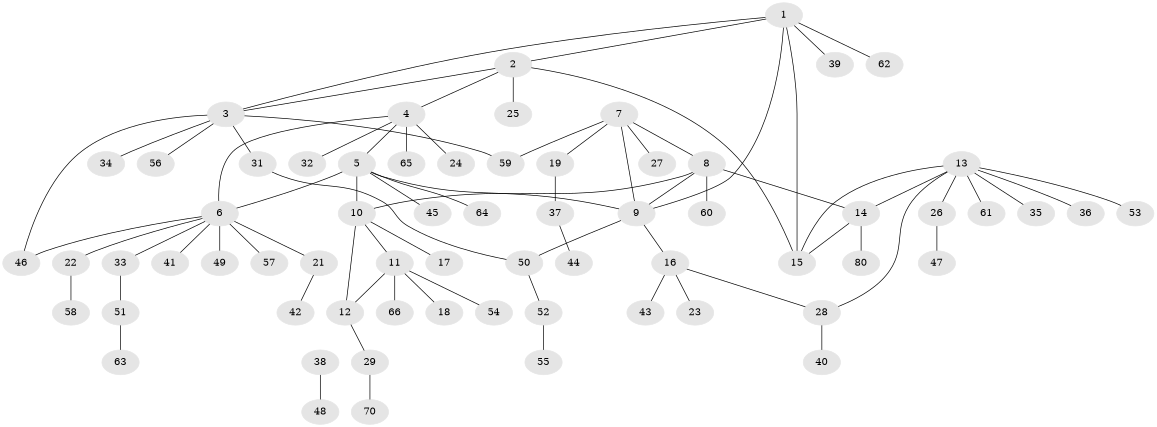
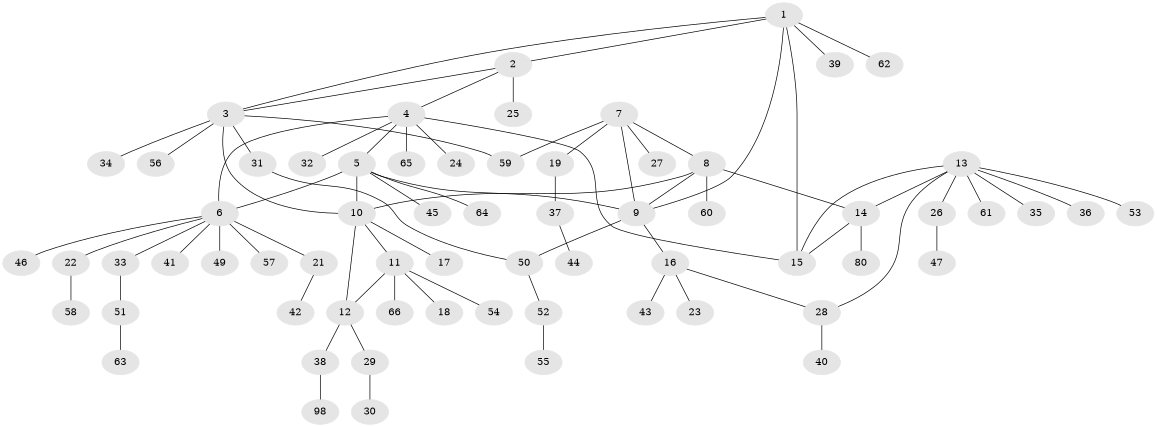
(690, 121) -> (595, 184)
(88, 147) -> (257, 196)
none -> (333, 338)
(320, 412) -> (320, 412)
(370, 412) -> (370, 412)
